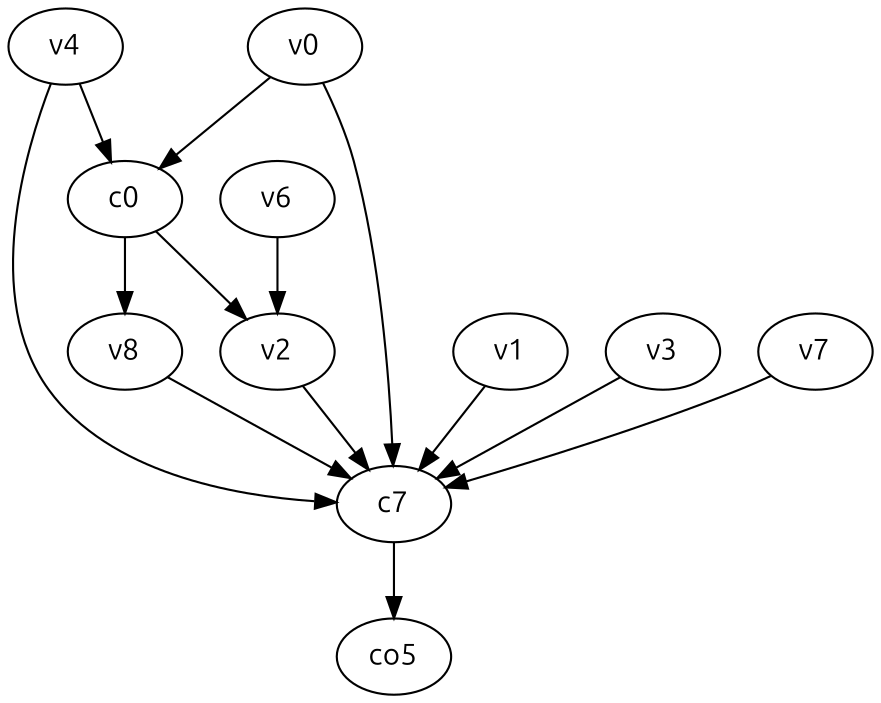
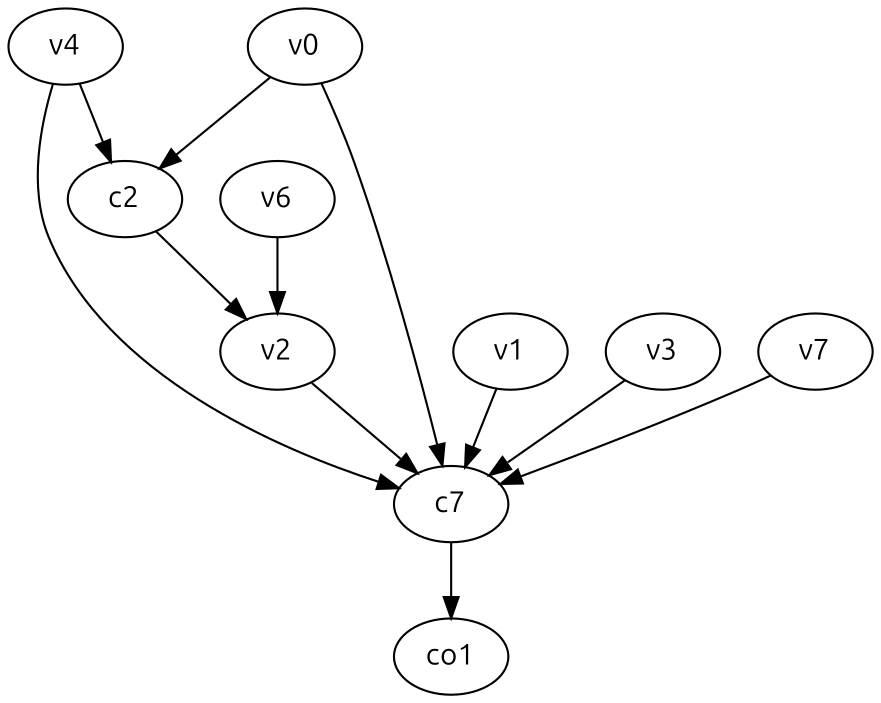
(125, 199) -> (125, 199)
(125, 352) -> none
(394, 657) -> (451, 657)
